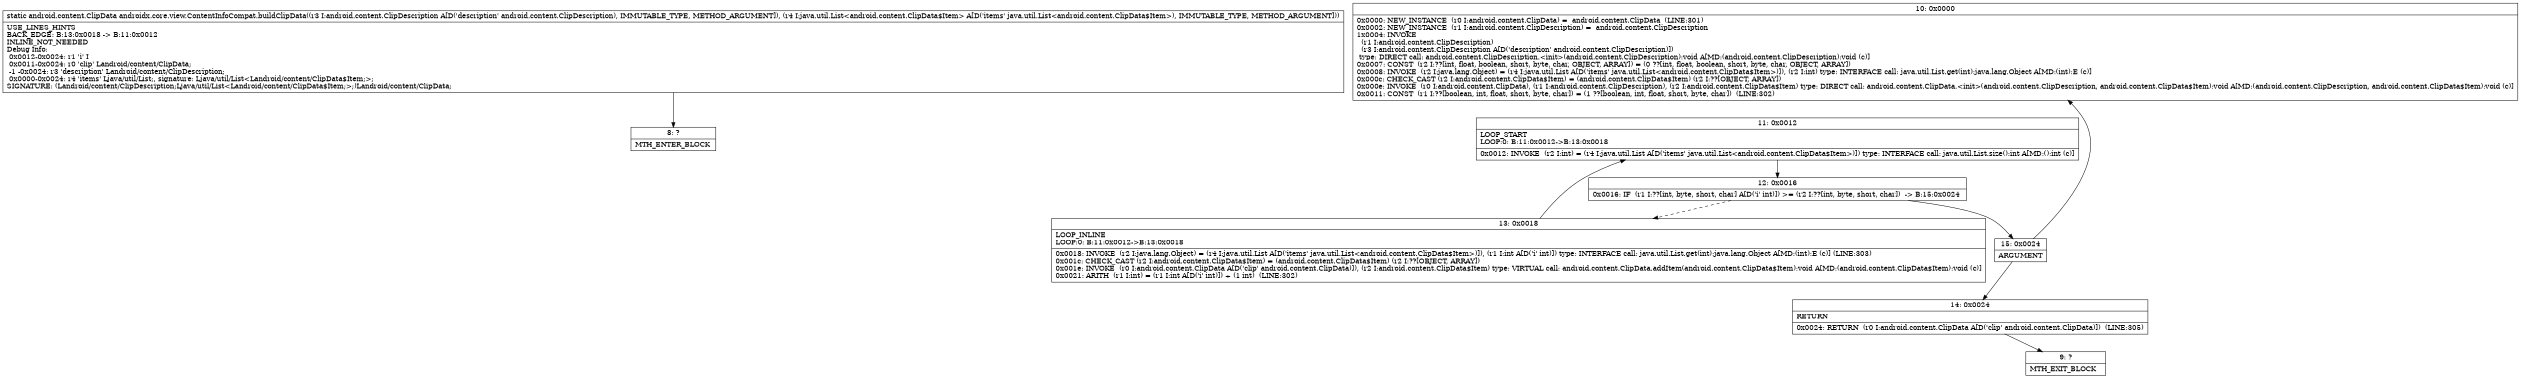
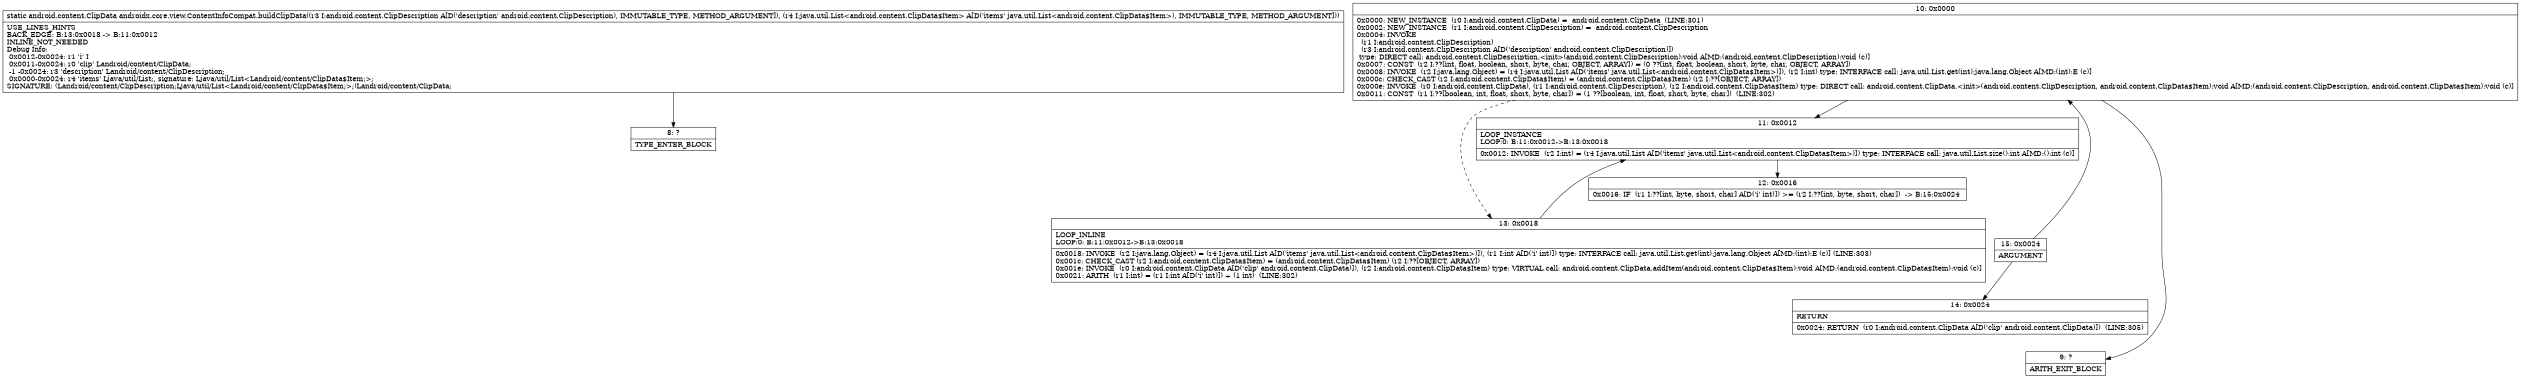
(1389, 35) -> (1389, 35)
none -> (1834, 108)
(1504, 135) -> (1511, 135)
(673, 145) -> (673, 145)
(1694, 209) -> (1461, 144)
(1962, 210) -> none
(2021, 342) -> (2162, 231)
(2063, 369) -> (2066, 369)
